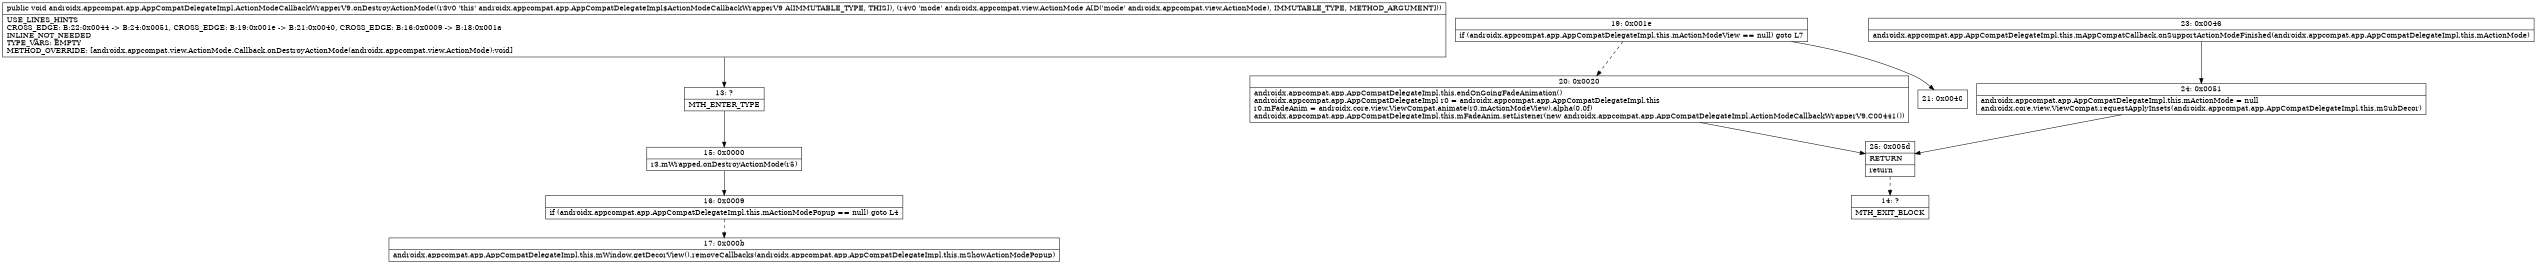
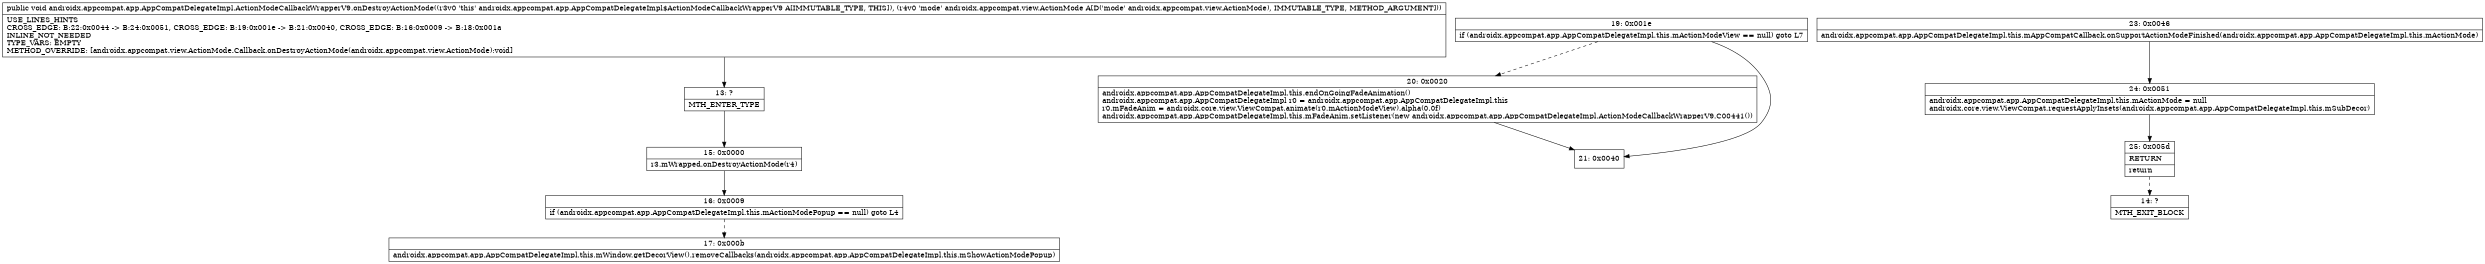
(1780, 138) -> (1532, 135)
(724, 165) -> (724, 165)
